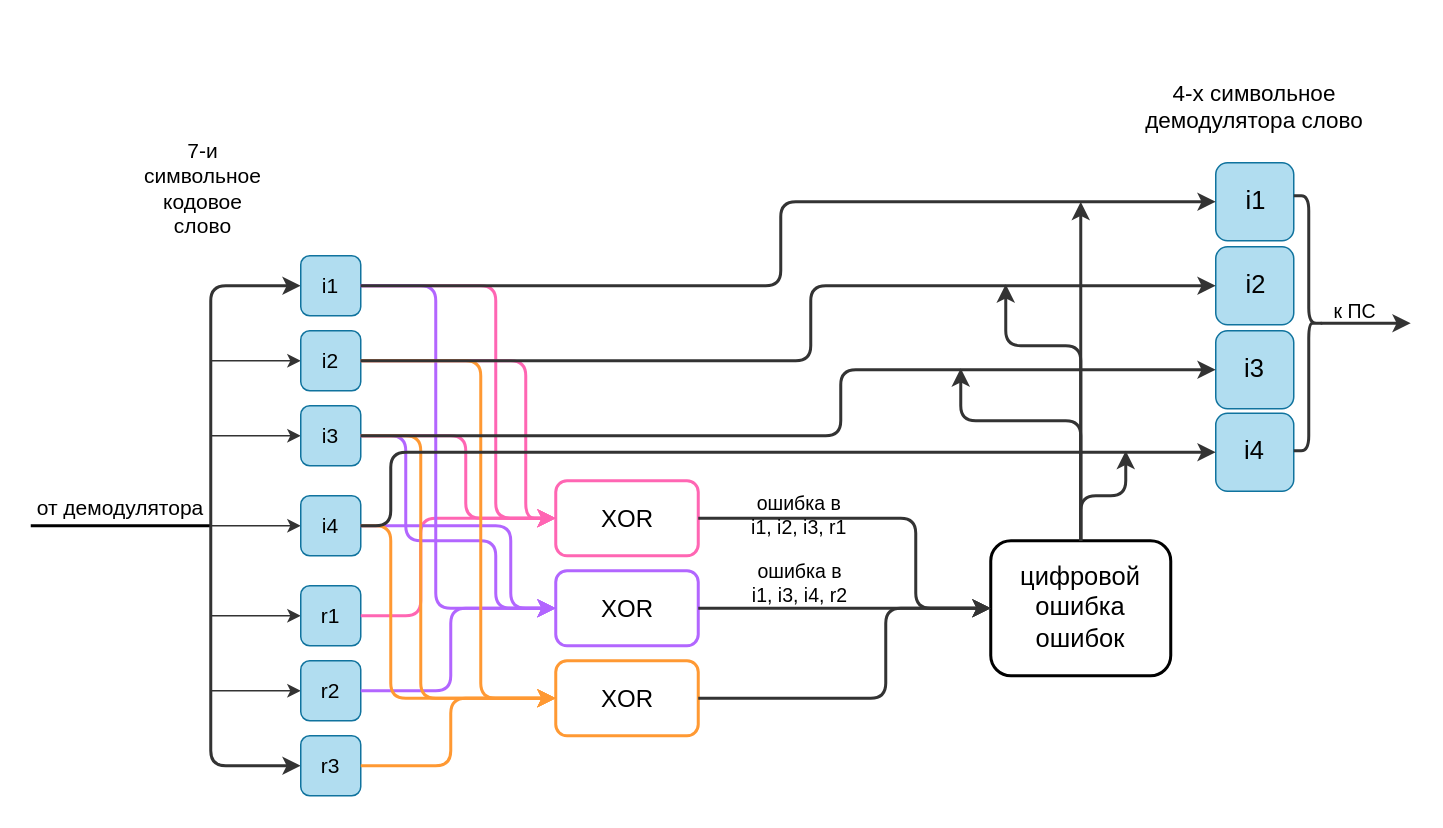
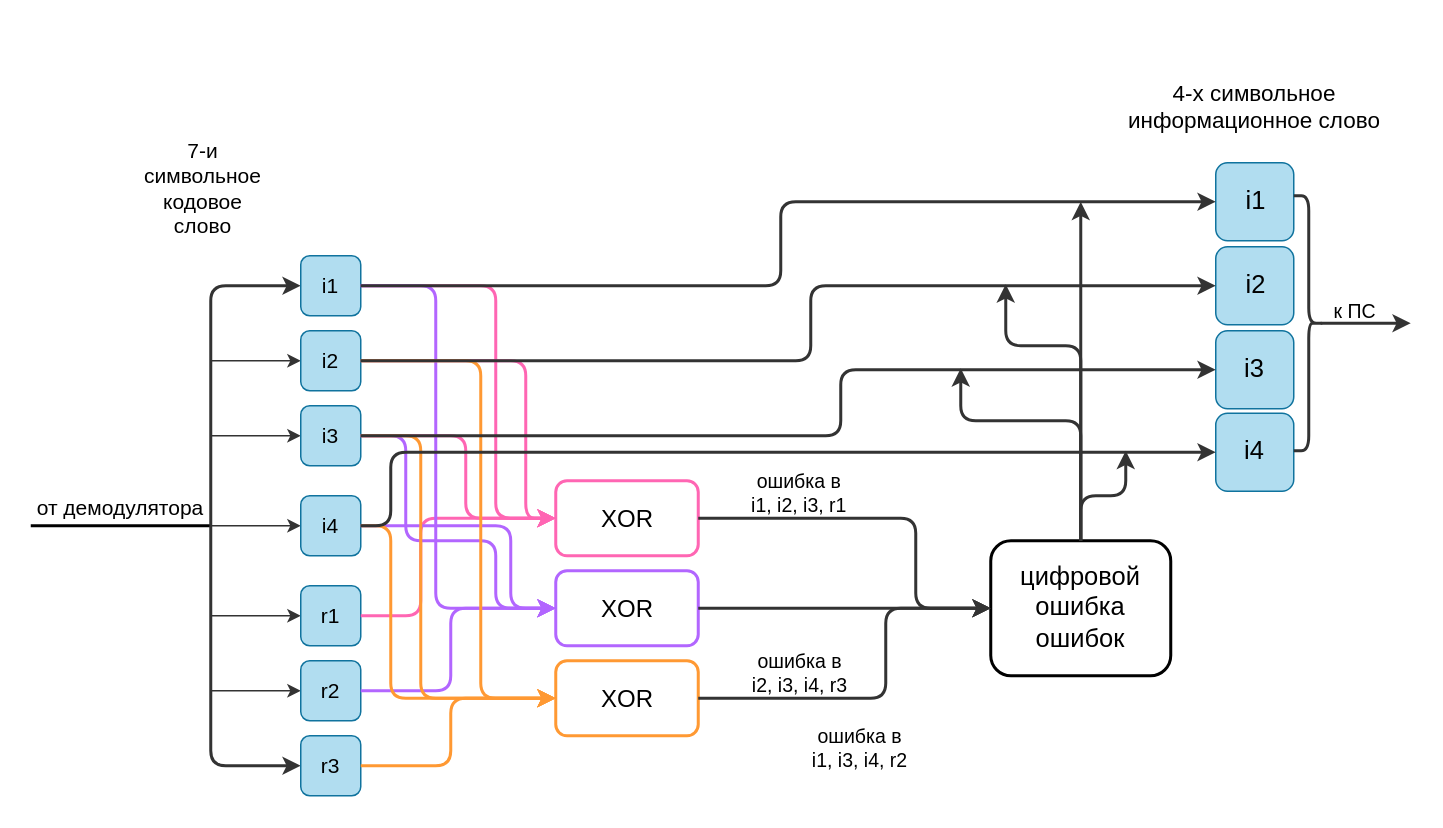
(1255, 106) -> (1255, 106)
(800, 515) -> (800, 493)
(800, 583) -> (860, 748)
none -> (800, 673)
